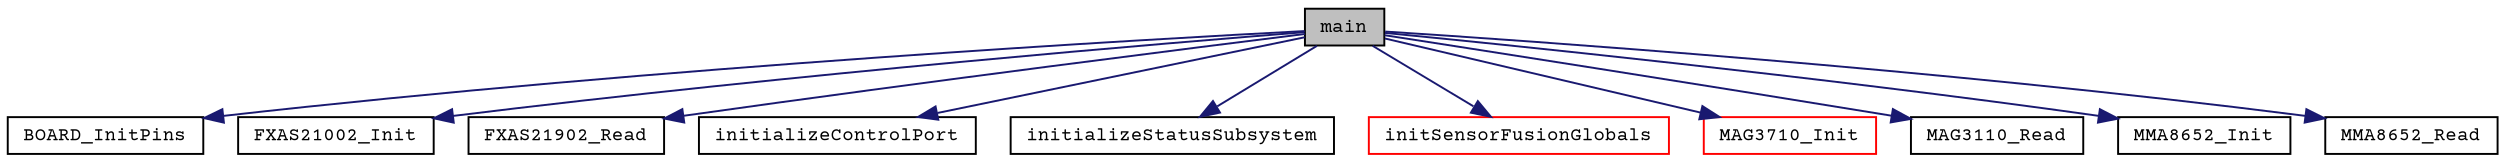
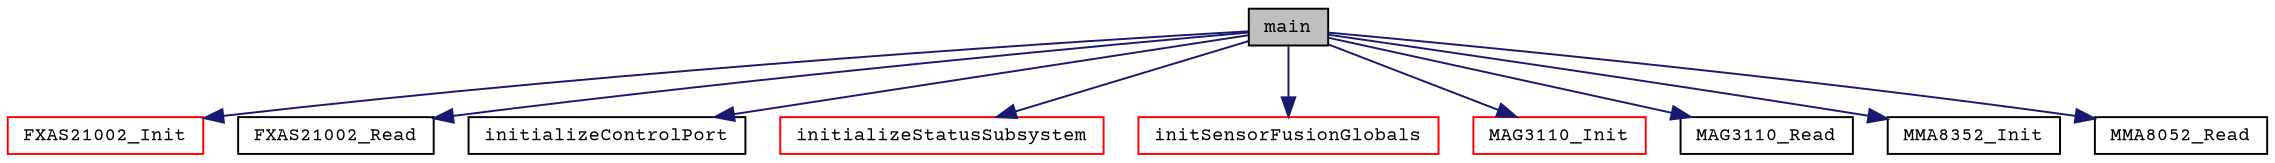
(106, 136) -> none
(336, 136) -> (106, 136)
(566, 136) -> (336, 136)
(1172, 136) -> (942, 136)
(1790, 136) -> (1560, 136)
(2204, 136) -> (1974, 136)
(2411, 136) -> (2181, 136)
